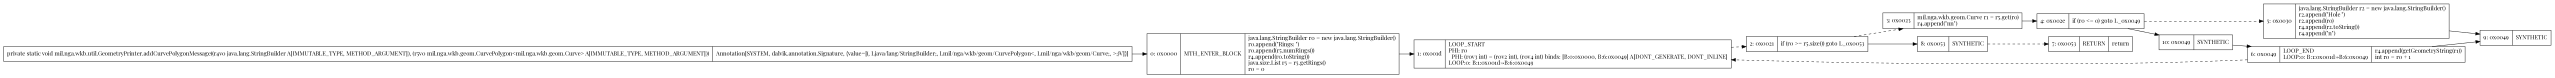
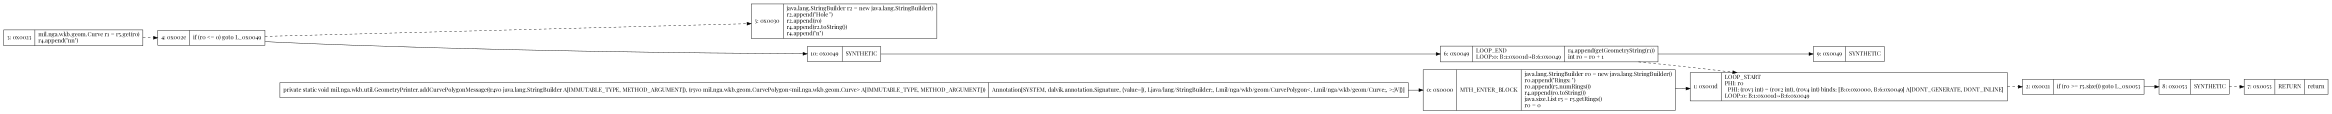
(2027, 21) -> (148, 38)
(2462, 32) -> none
(1876, 33) -> none
